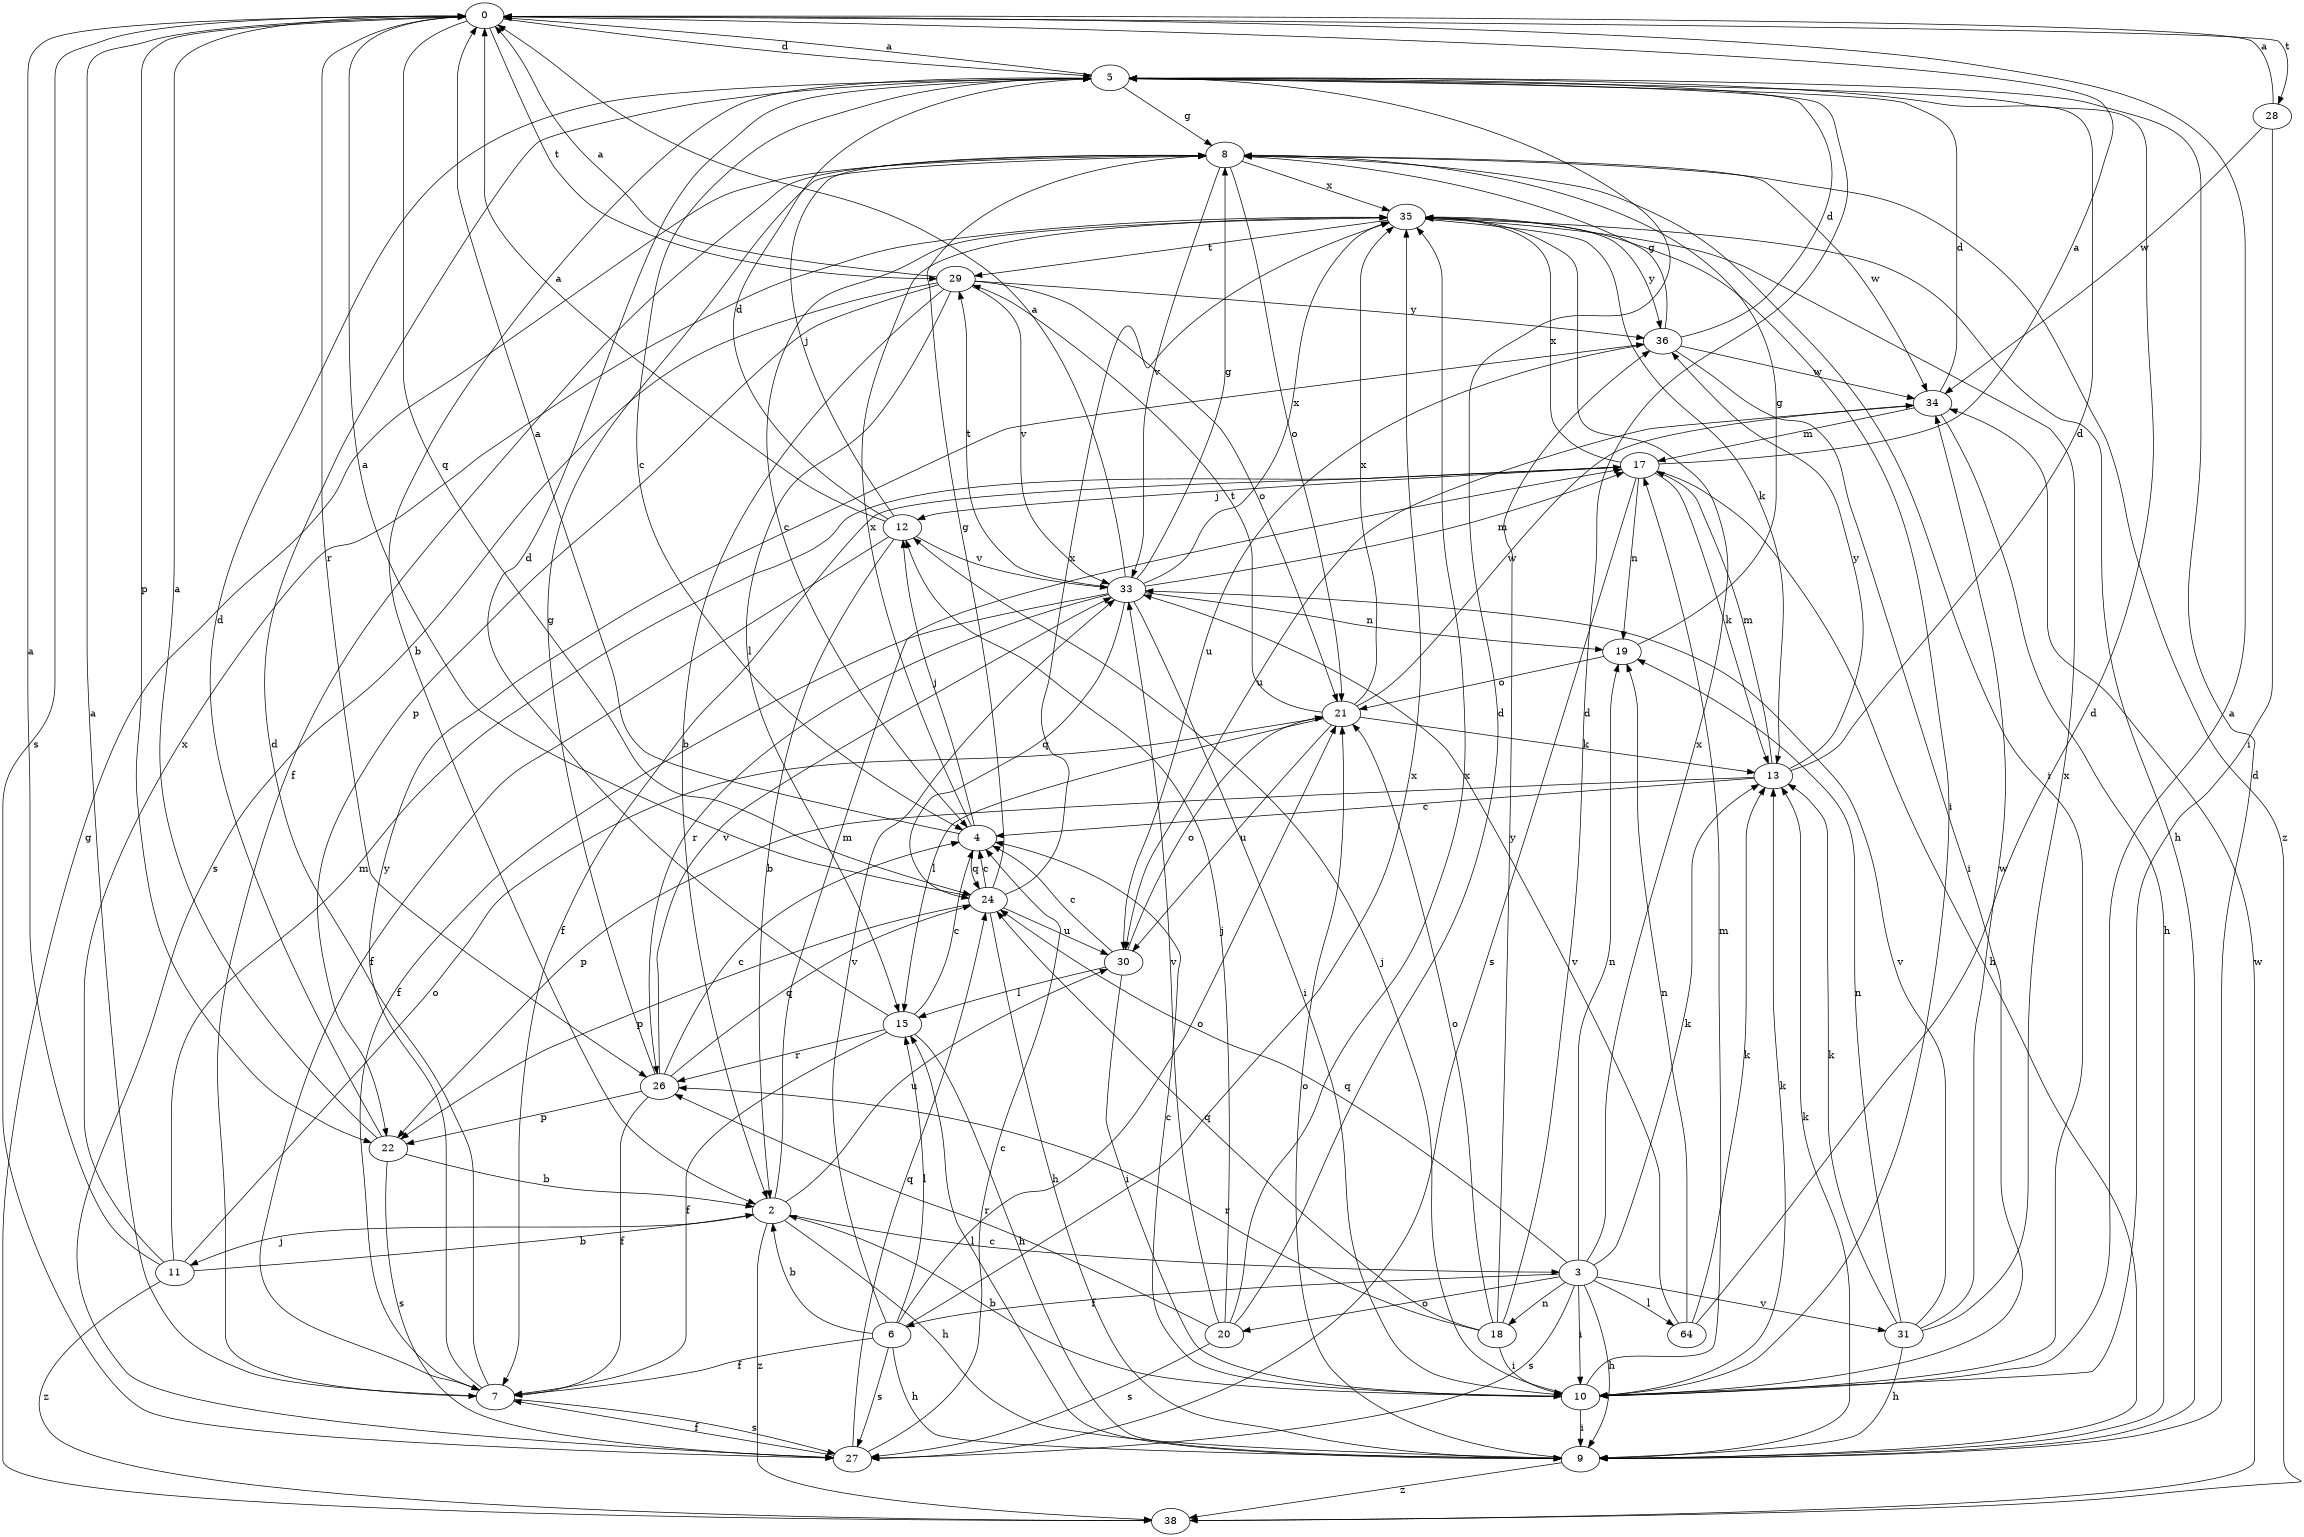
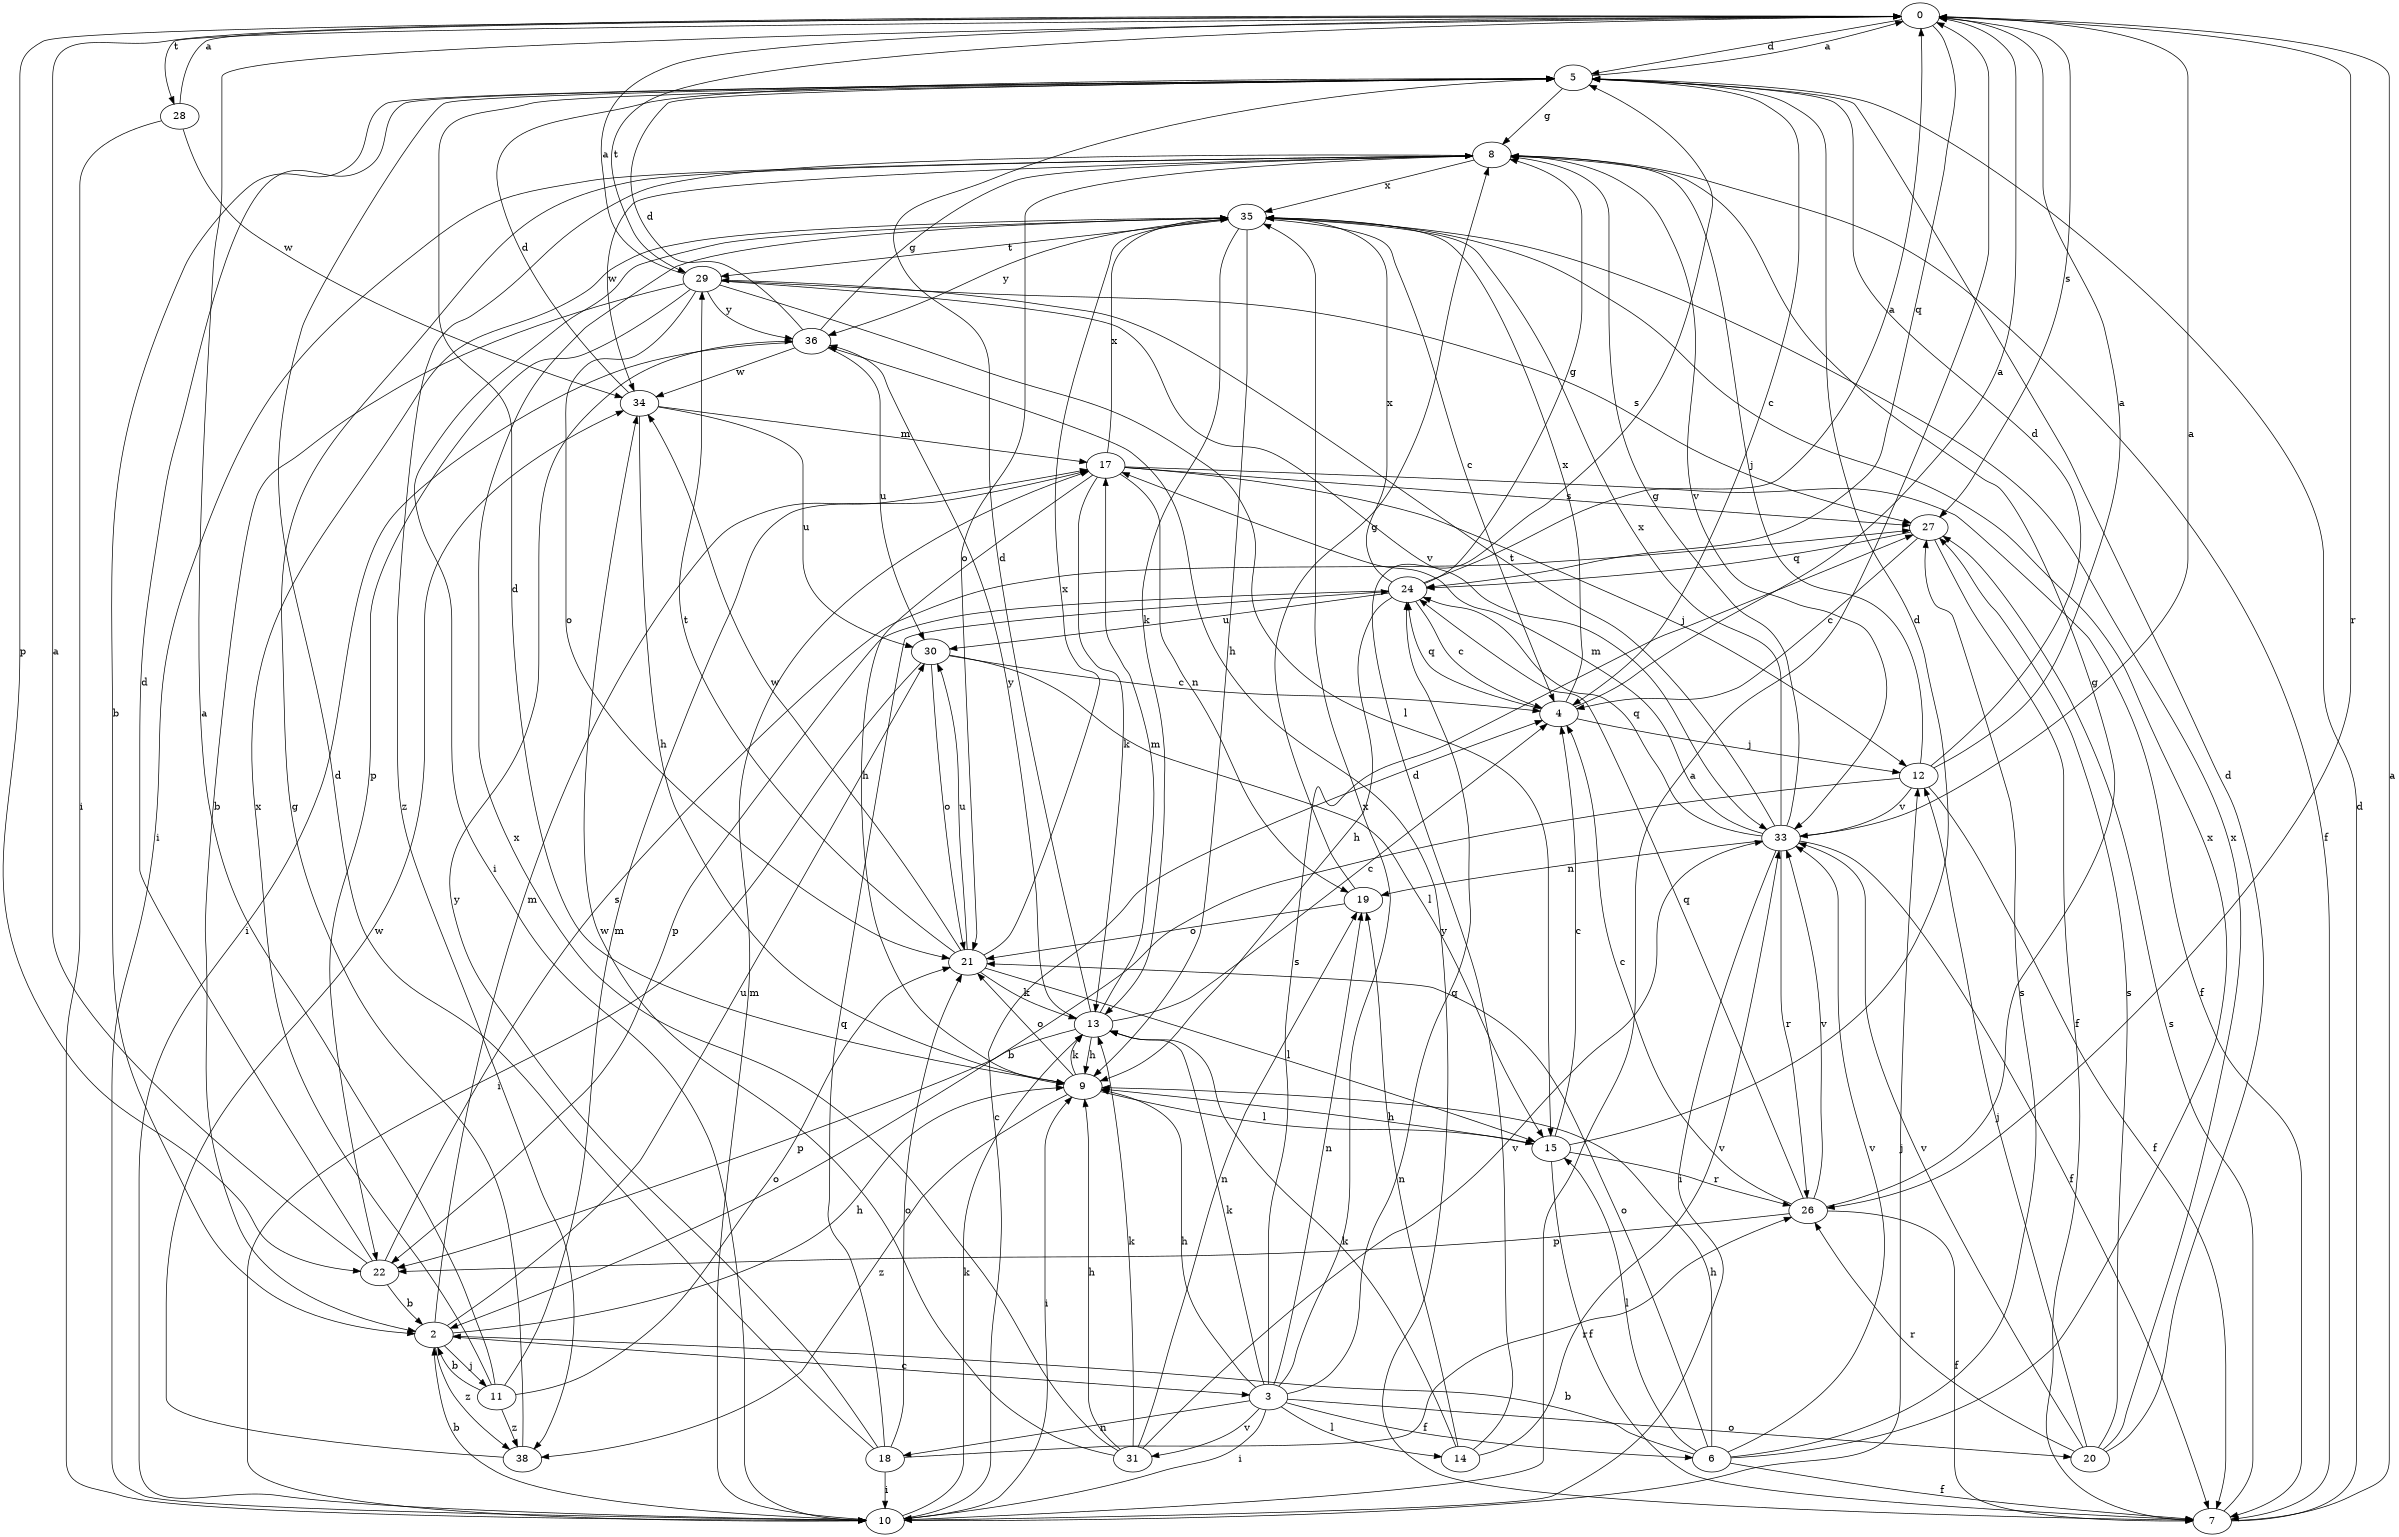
(1641, 51) -> none
none -> (1089, 1052)
(1687, 1335) -> (1460, 1459)
